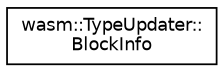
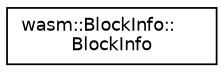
(112, 36) -> (112, 36)
